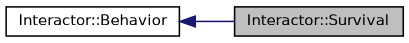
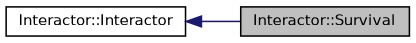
(93, 21) -> (96, 21)
